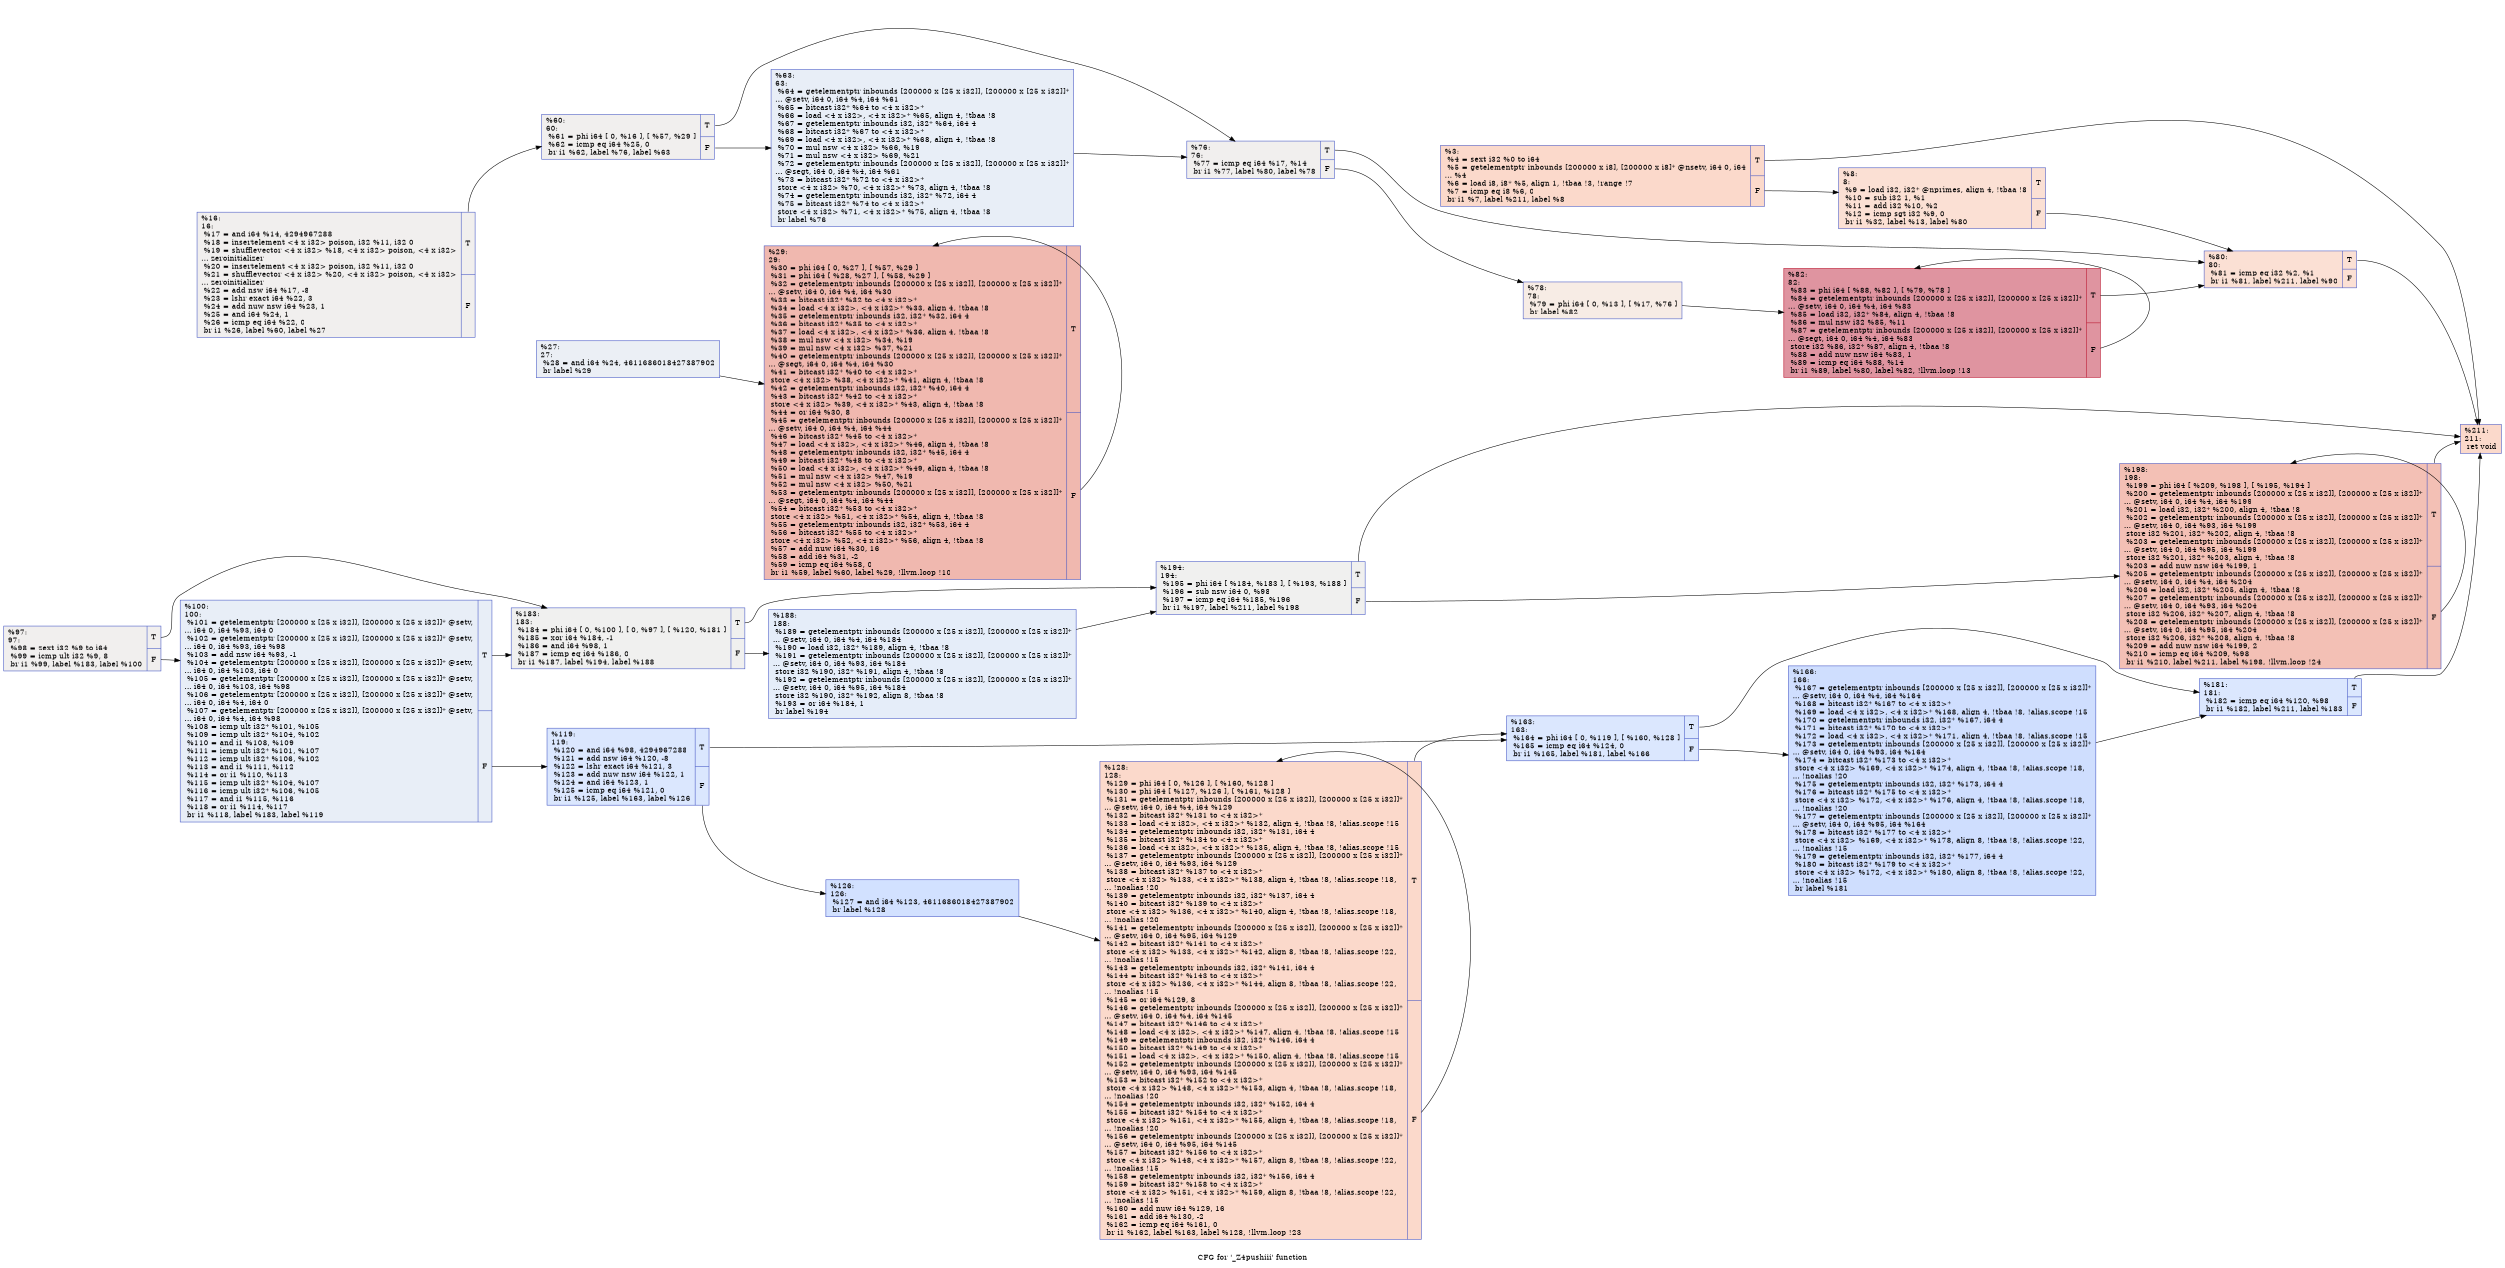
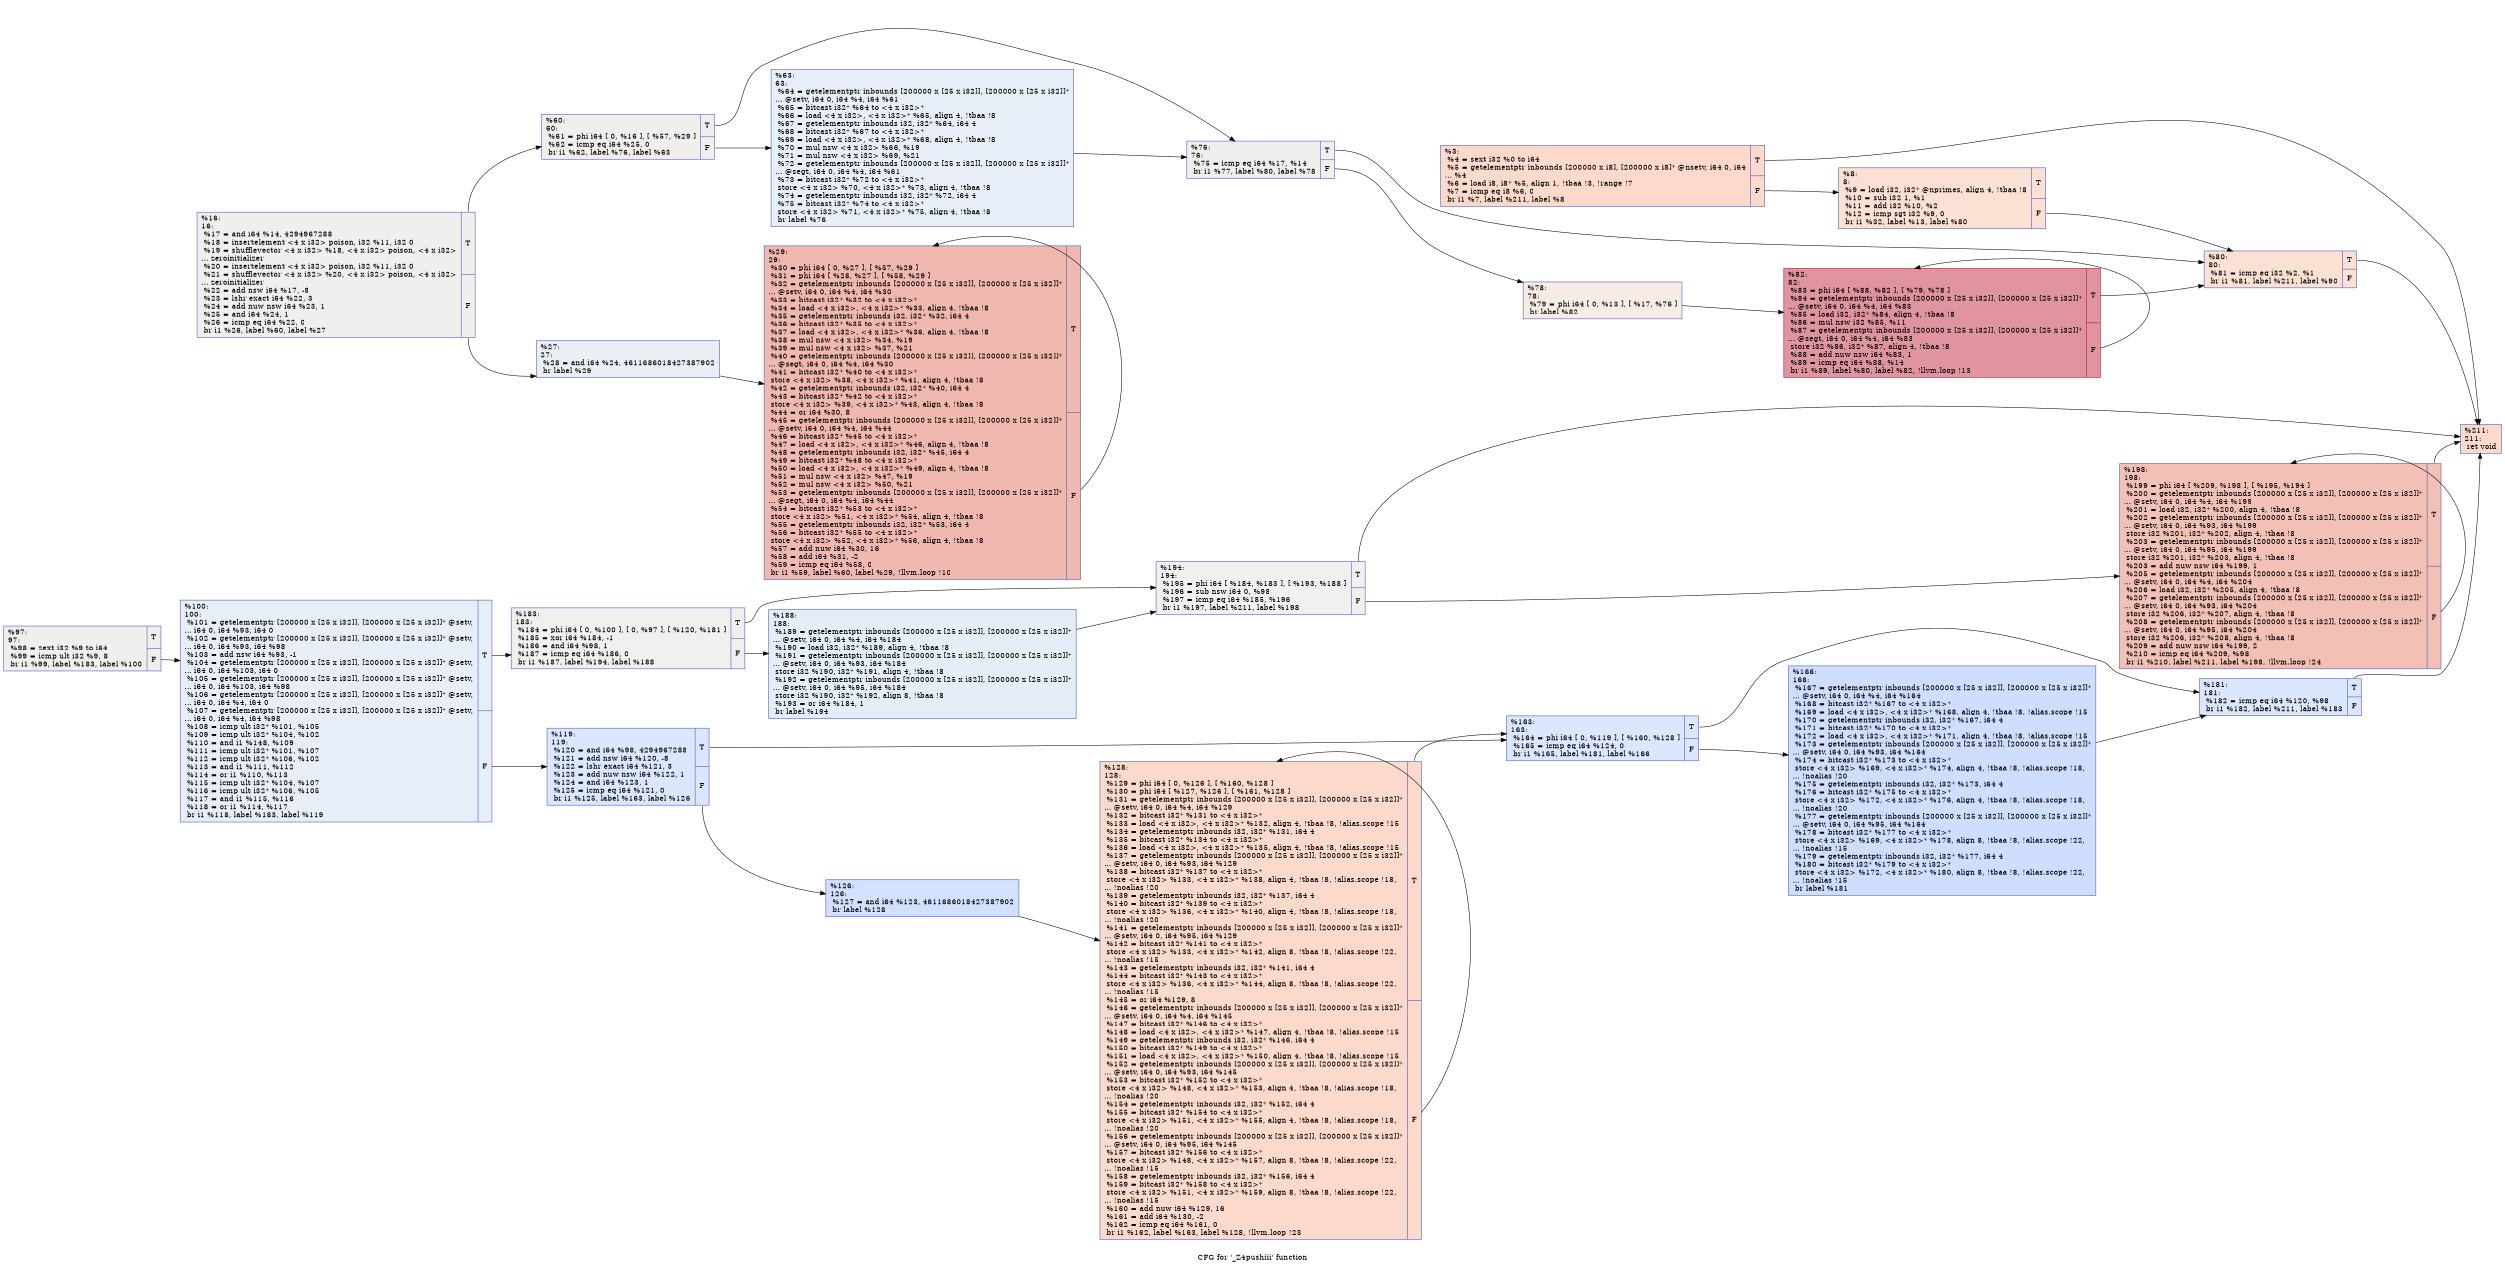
(1249, 164) -> (1249, 164)
none -> (490, 370)
(334, 560) -> none
(239, 743) -> (239, 743)
